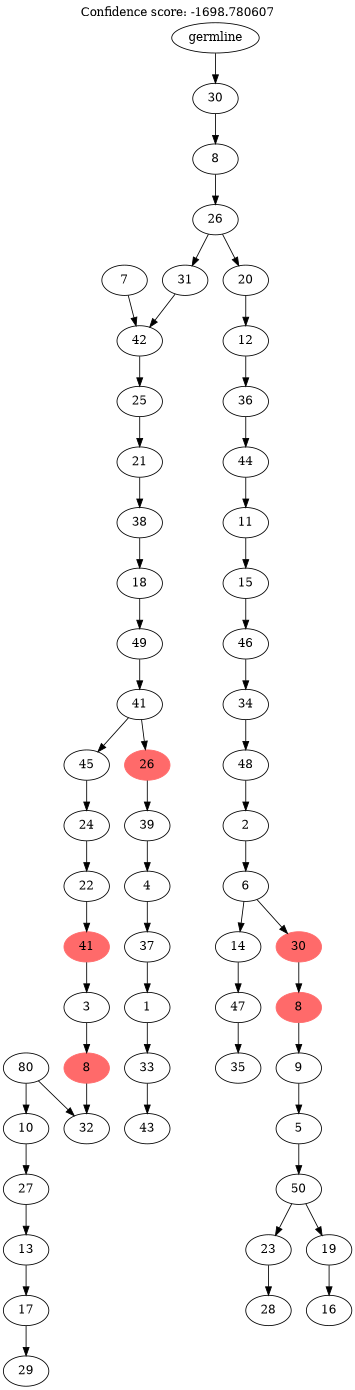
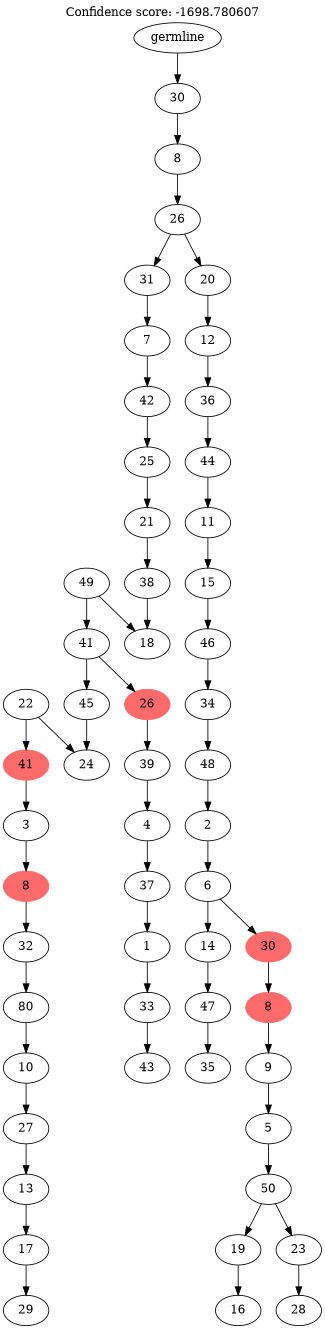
(165, 307) -> (147, 306)
(140, 609) -> (114, 611)
(87, 852) -> (53, 732)
(53, 1095) -> (26, 973)
